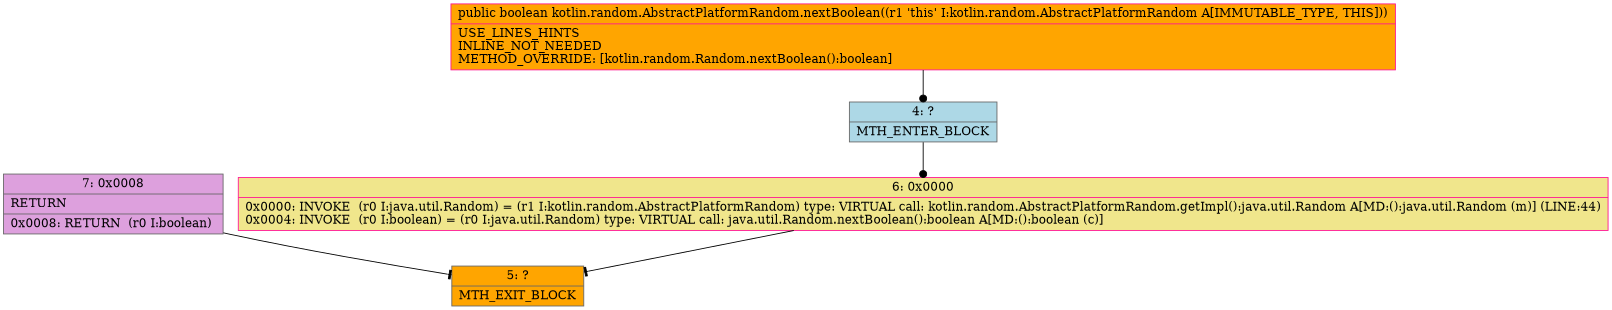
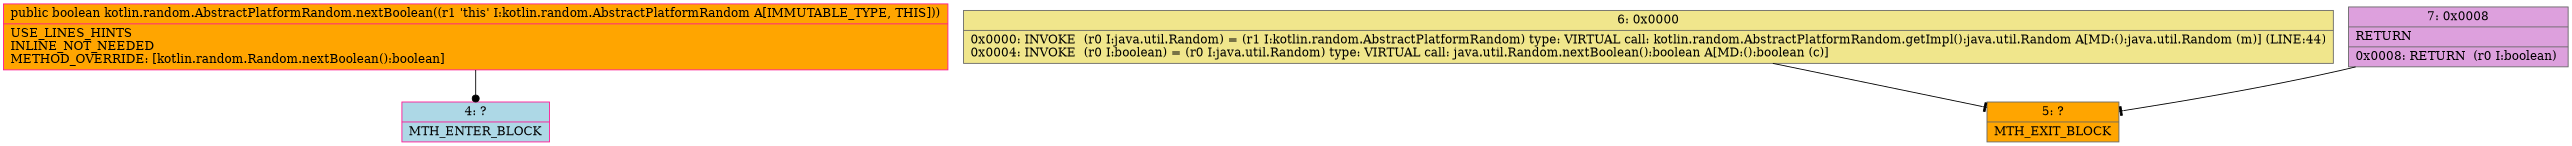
(923, 122) -> (476, 122)
(923, 156) -> none
(923, 204) -> (1648, 37)
